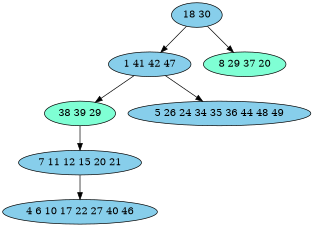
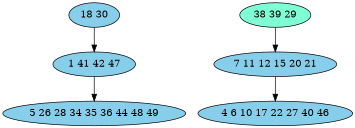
(245, 64) -> none
(118, 87) -> none
(219, 113) -> (94, 113)
